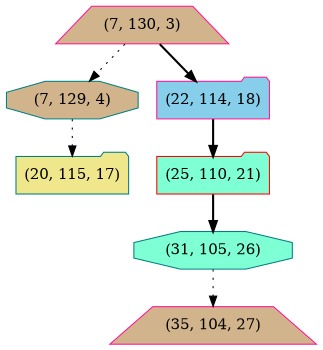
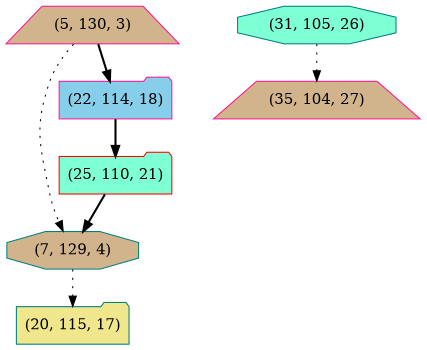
(142, 25) -> (93, 25)
(213, 208) -> (97, 208)
